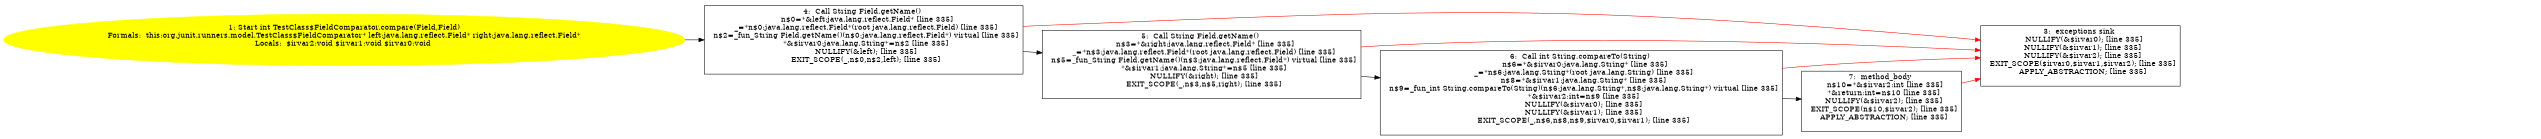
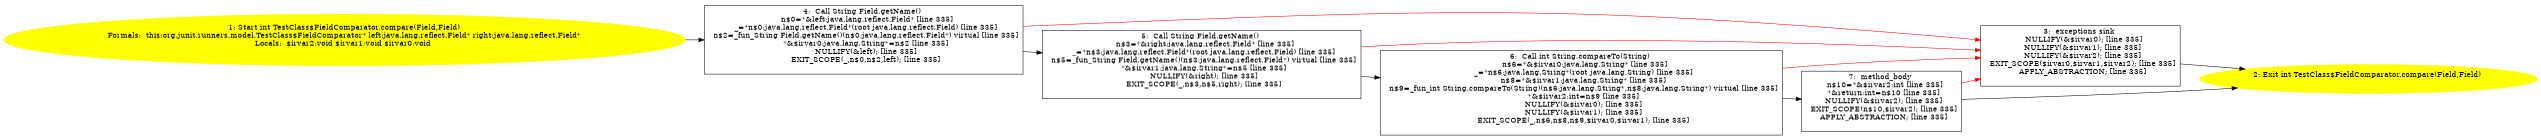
none -> (2368, 79)
